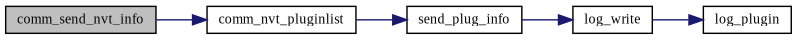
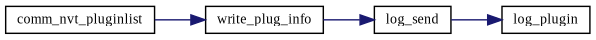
(81, 20) -> none
(464, 20) -> (264, 20)
(613, 20) -> (413, 20)
